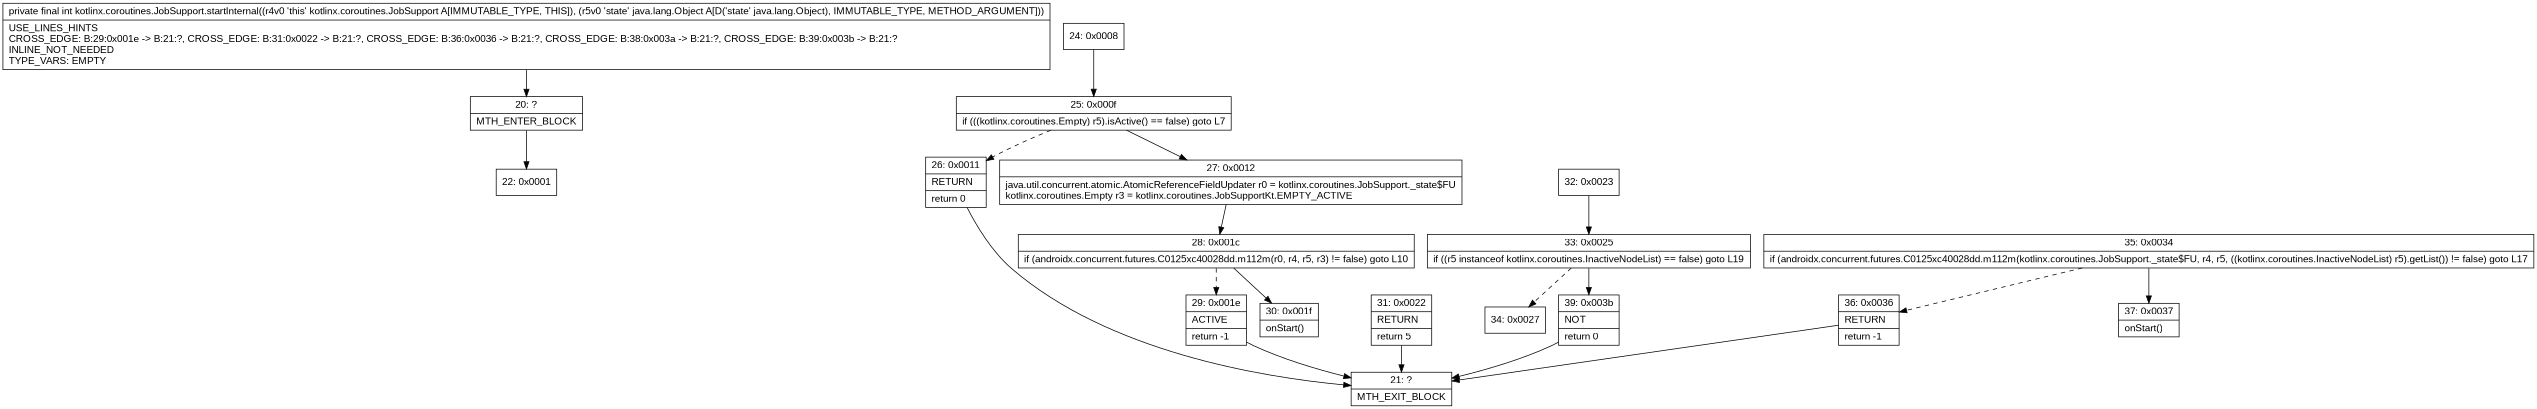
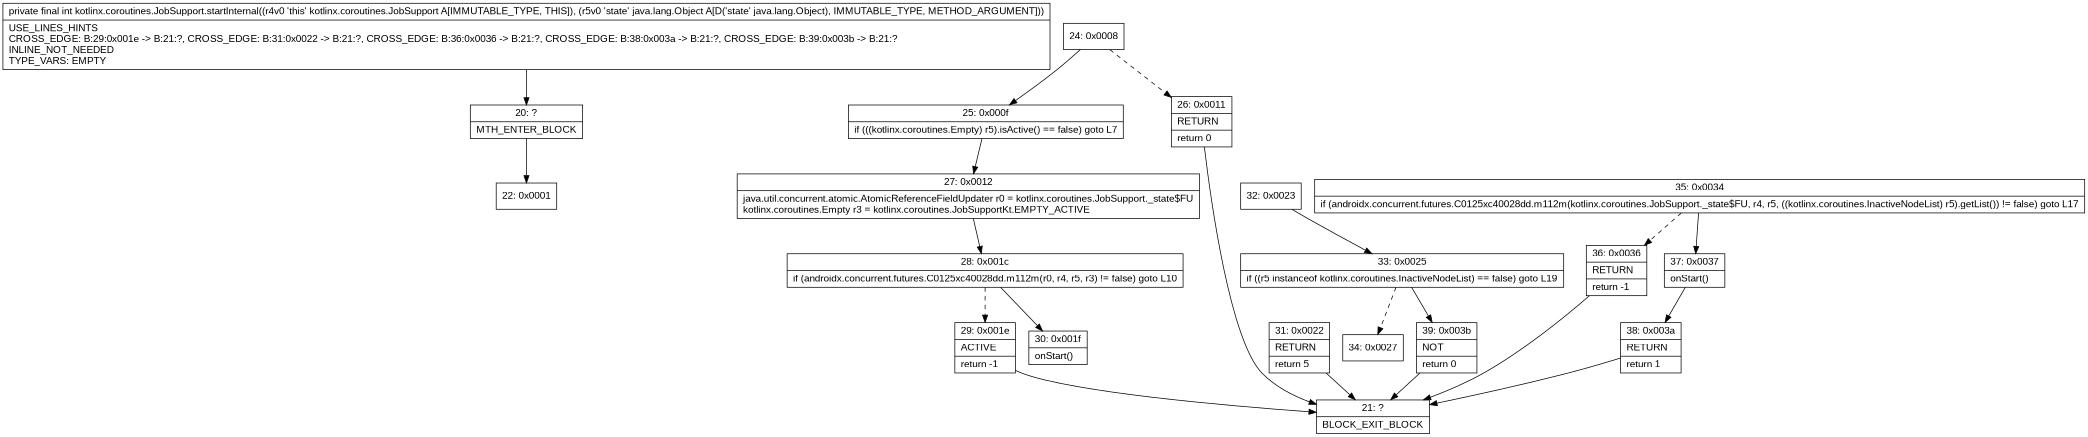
(1021, 143) -> (1138, 71)
none -> (1651, 348)
(1401, 397) -> (1373, 425)
